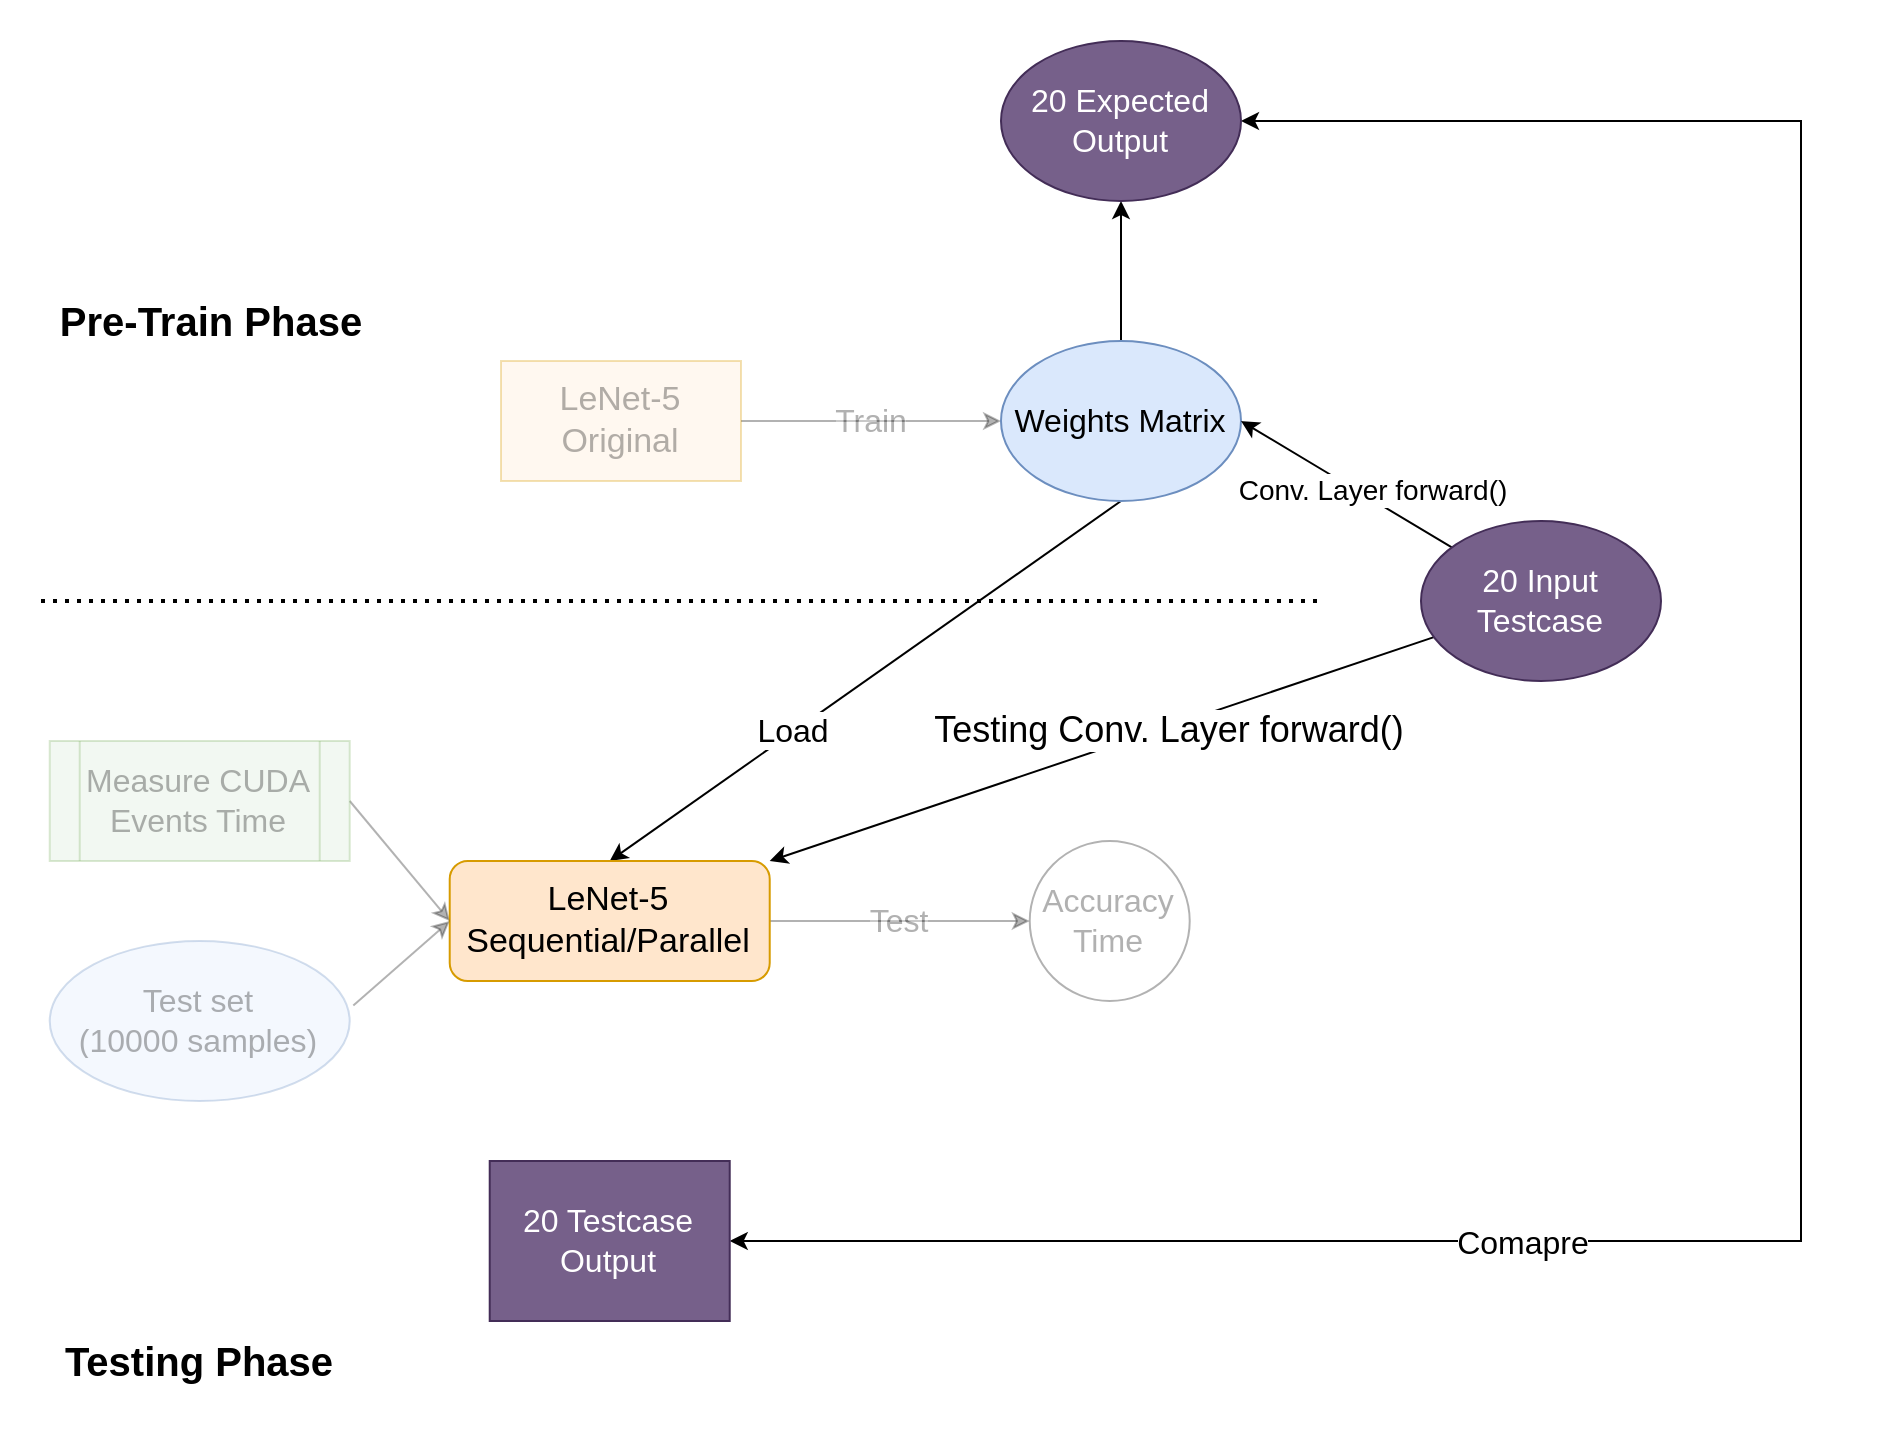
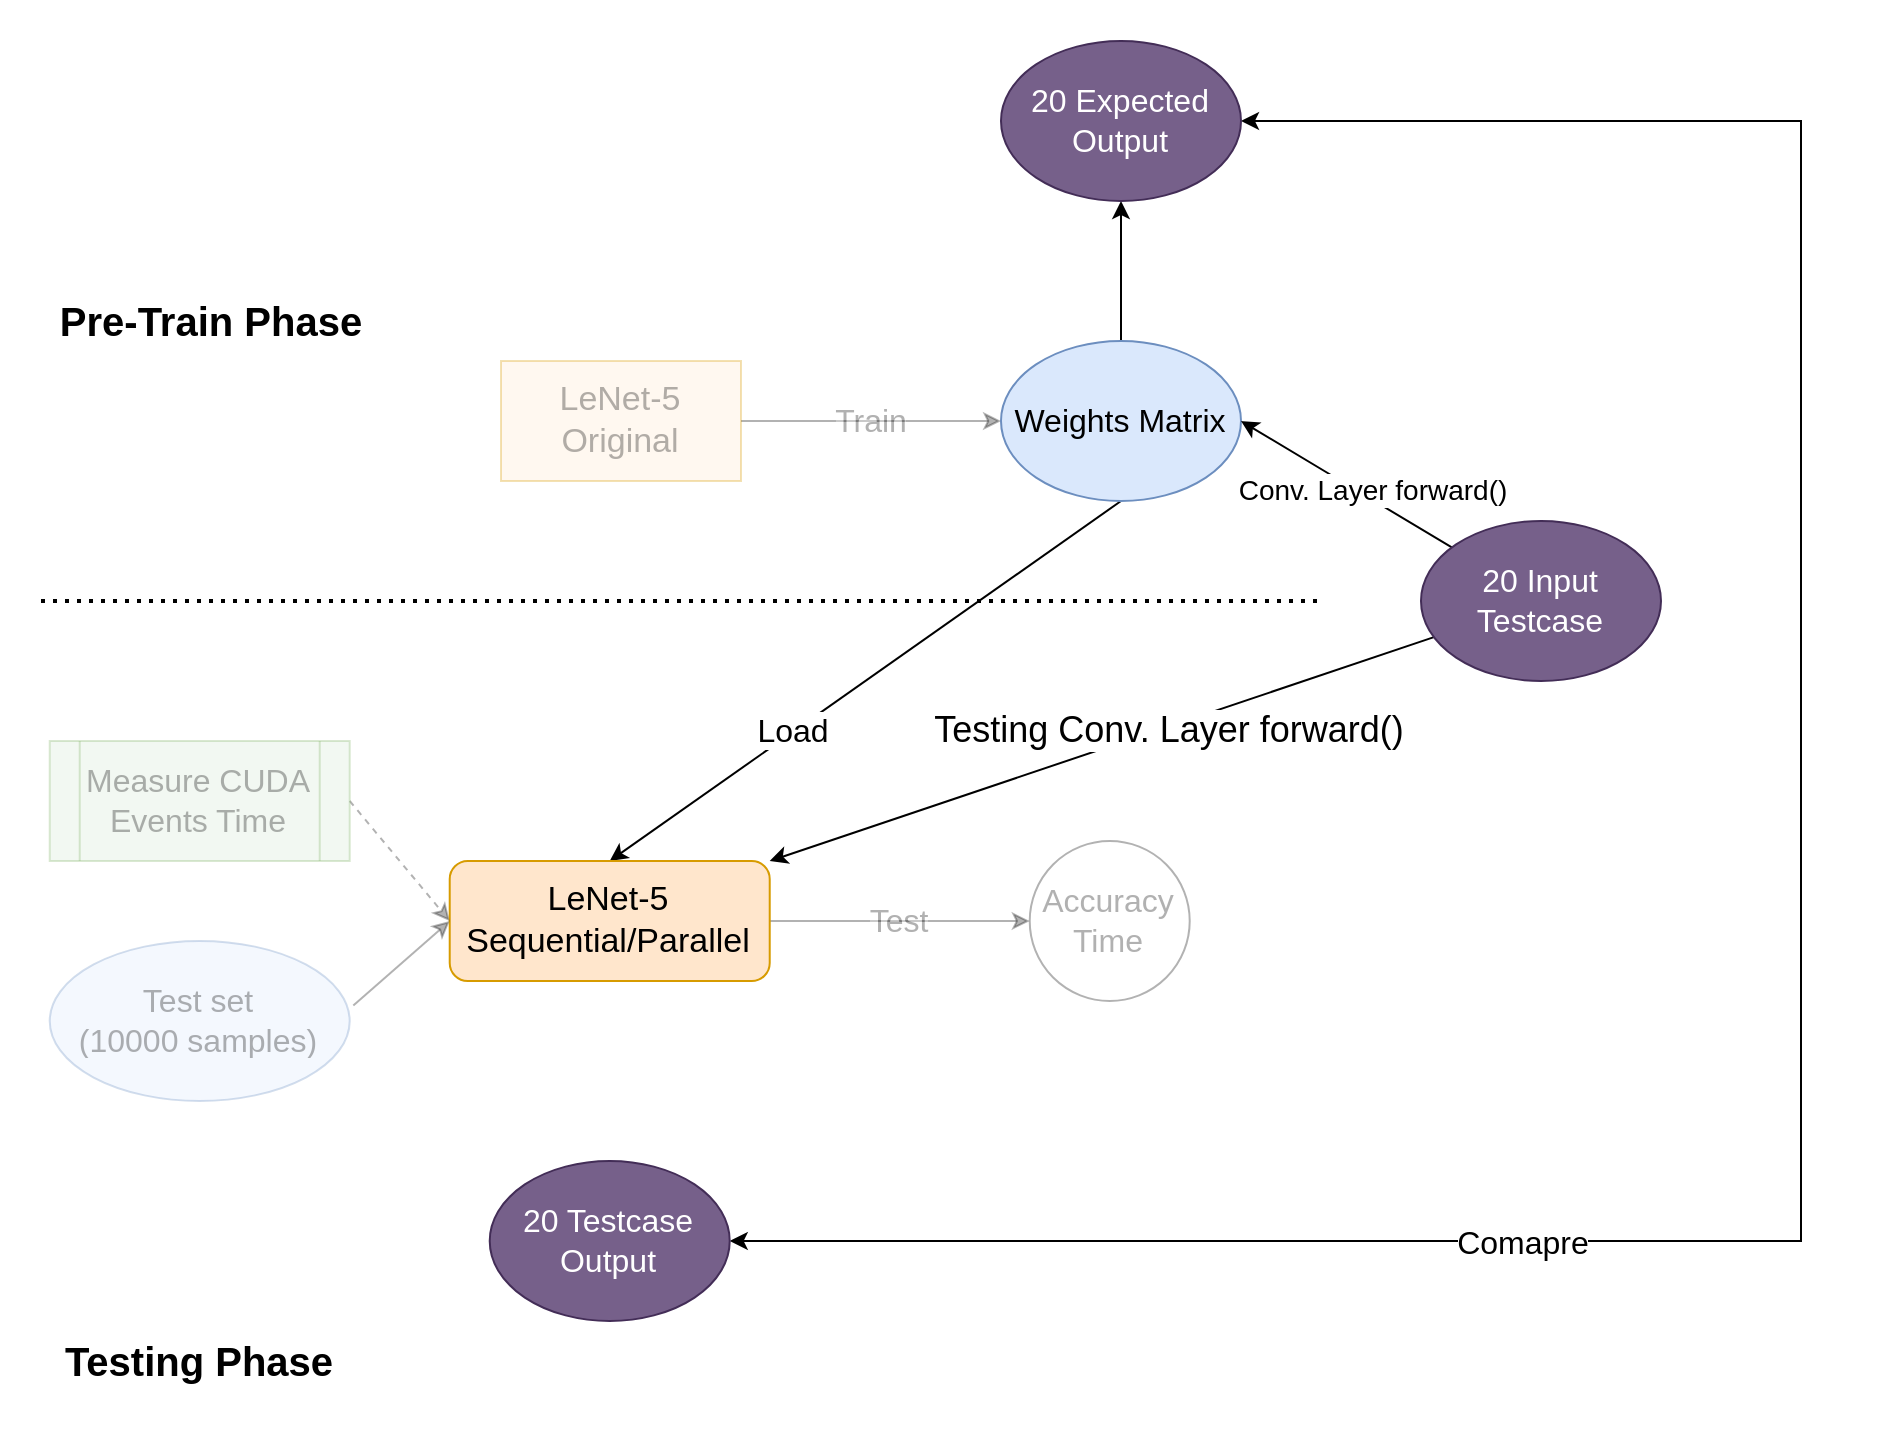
(397, 857) -> (397, 857)
(610, 1241) -> (610, 1241)
